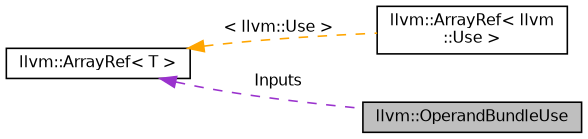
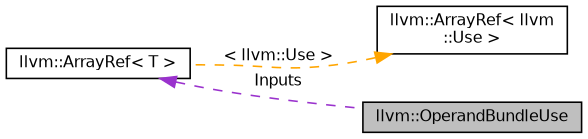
(290, 38) -> (283, 68)
